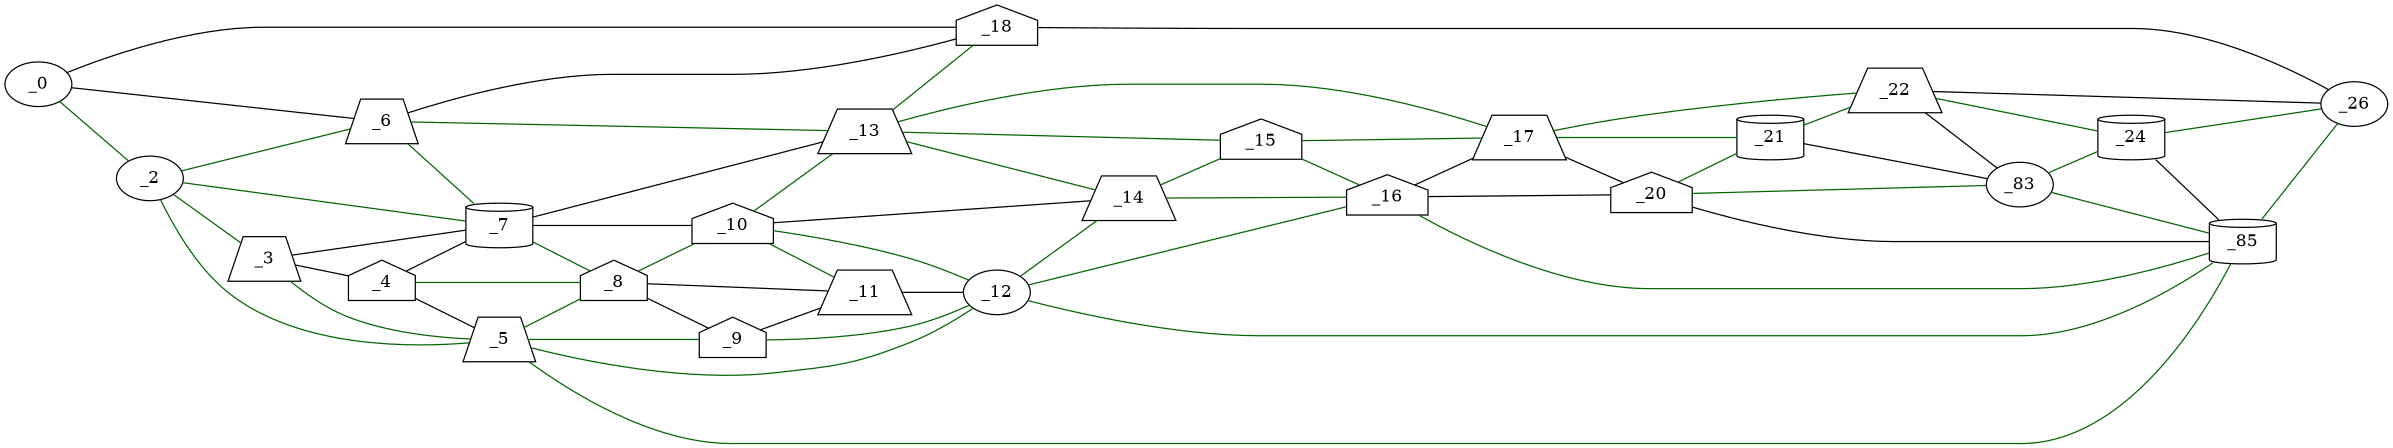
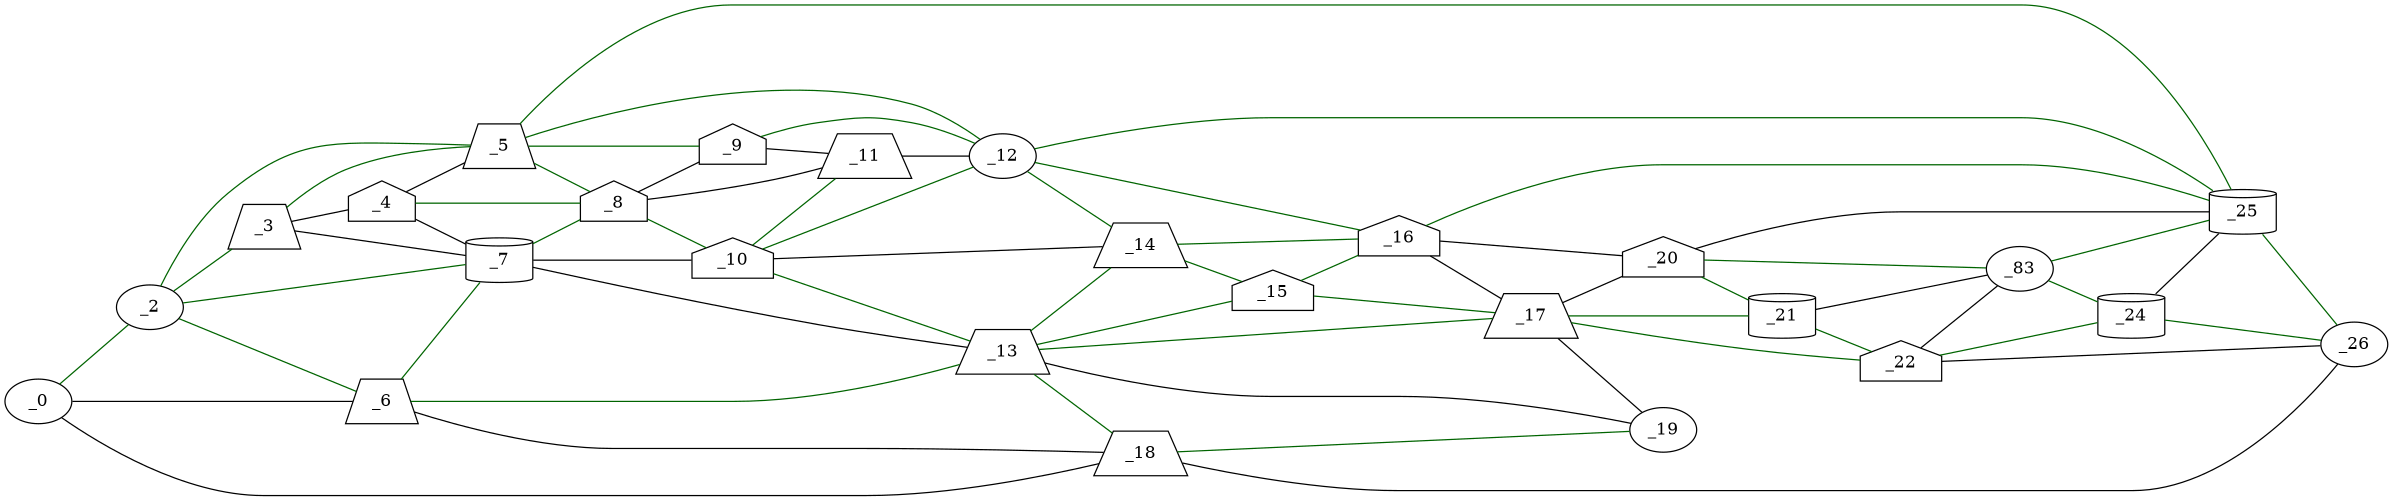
(997, 27) -> (1141, 453)
(1895, 90) -> (1901, 363)
(2243, 242) -> (2243, 212)
none -> (1663, 430)
